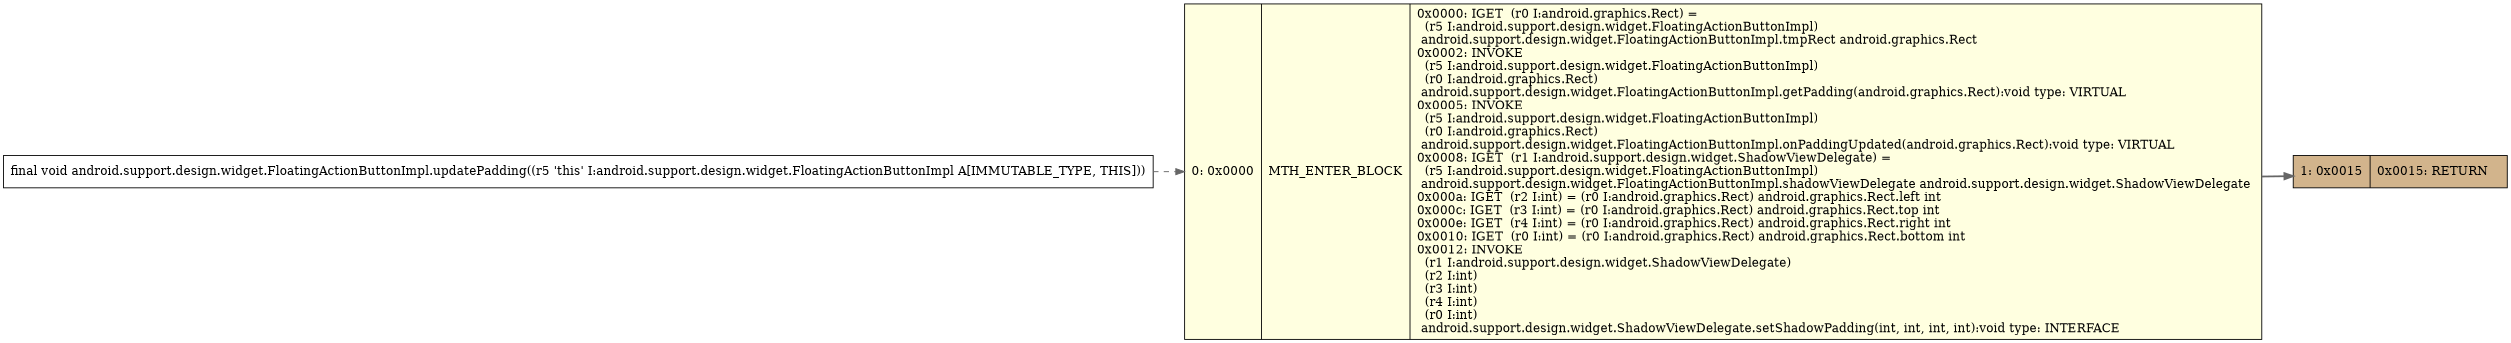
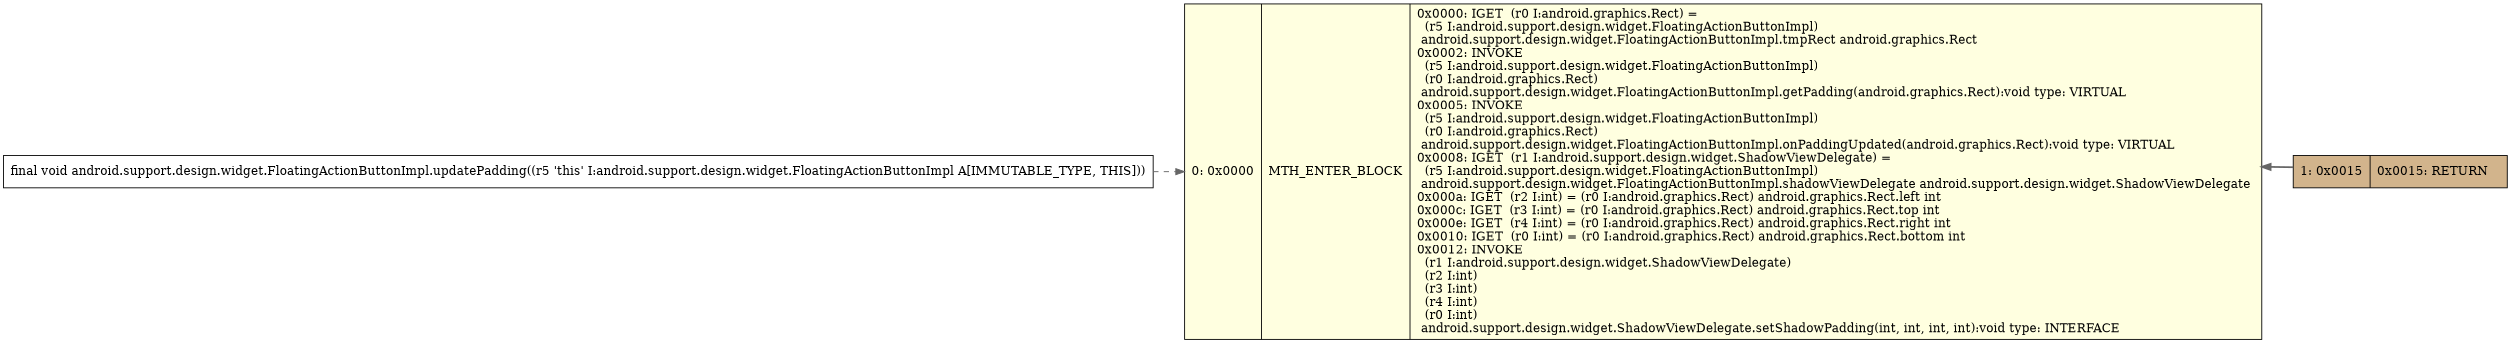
(2273, 176) -> (2282, 167)
